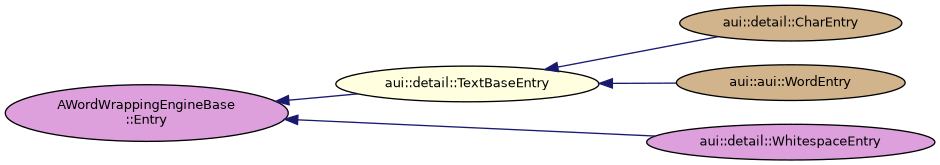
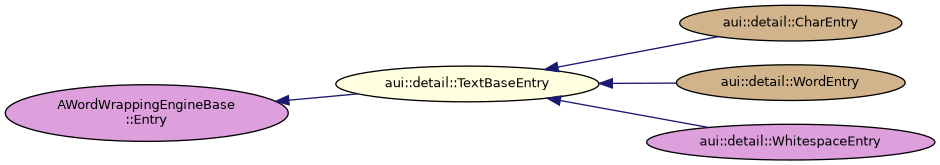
(791, 83) -> (791, 83)
(477, 128) -> (635, 114)
